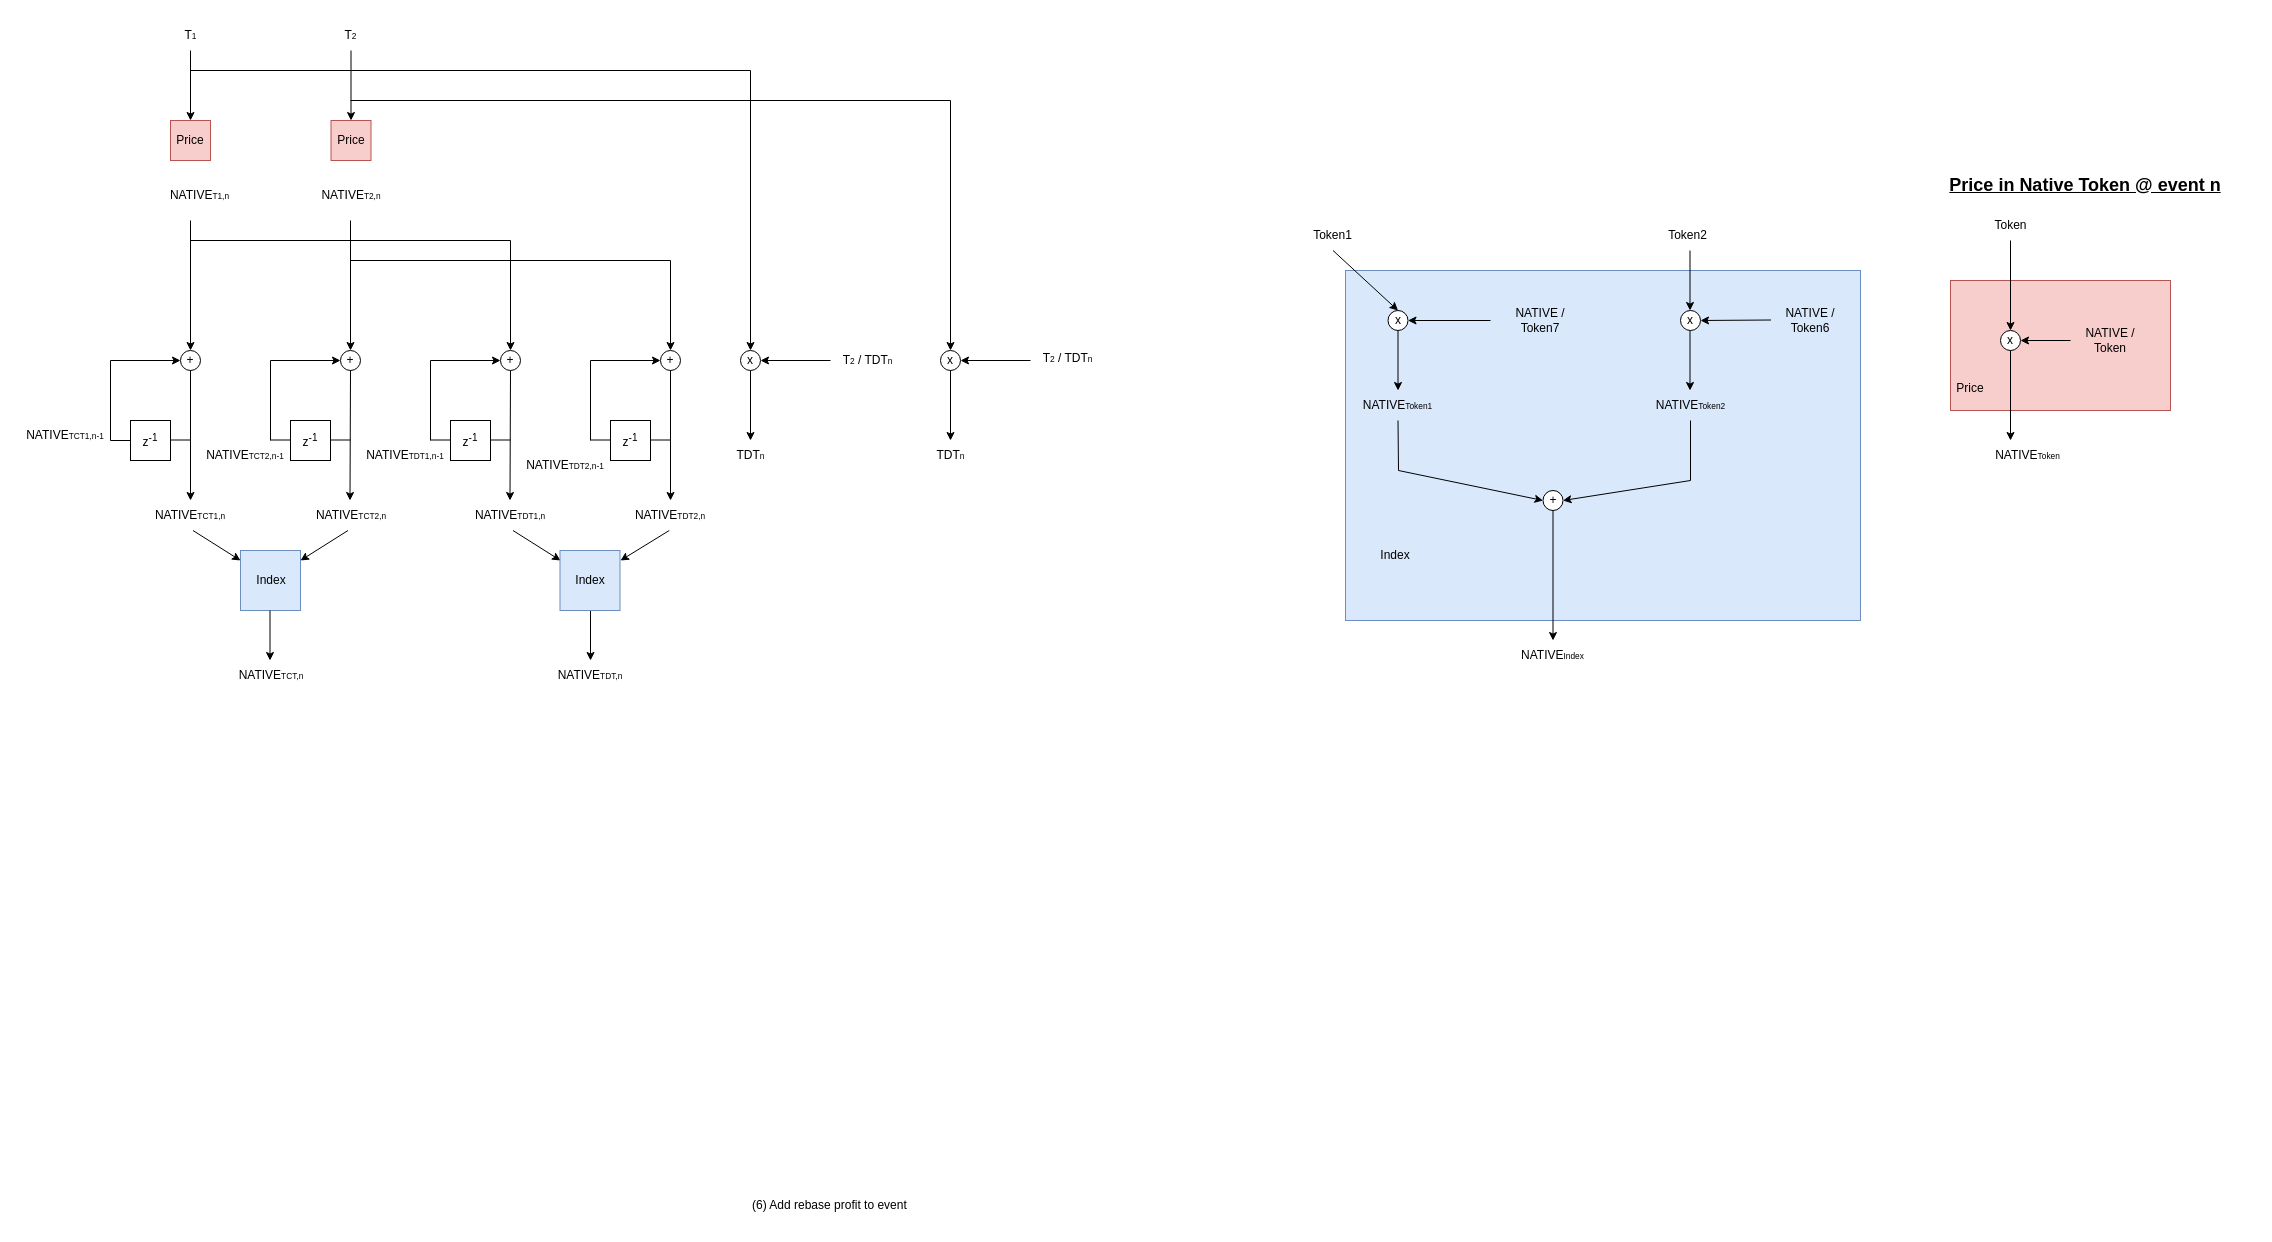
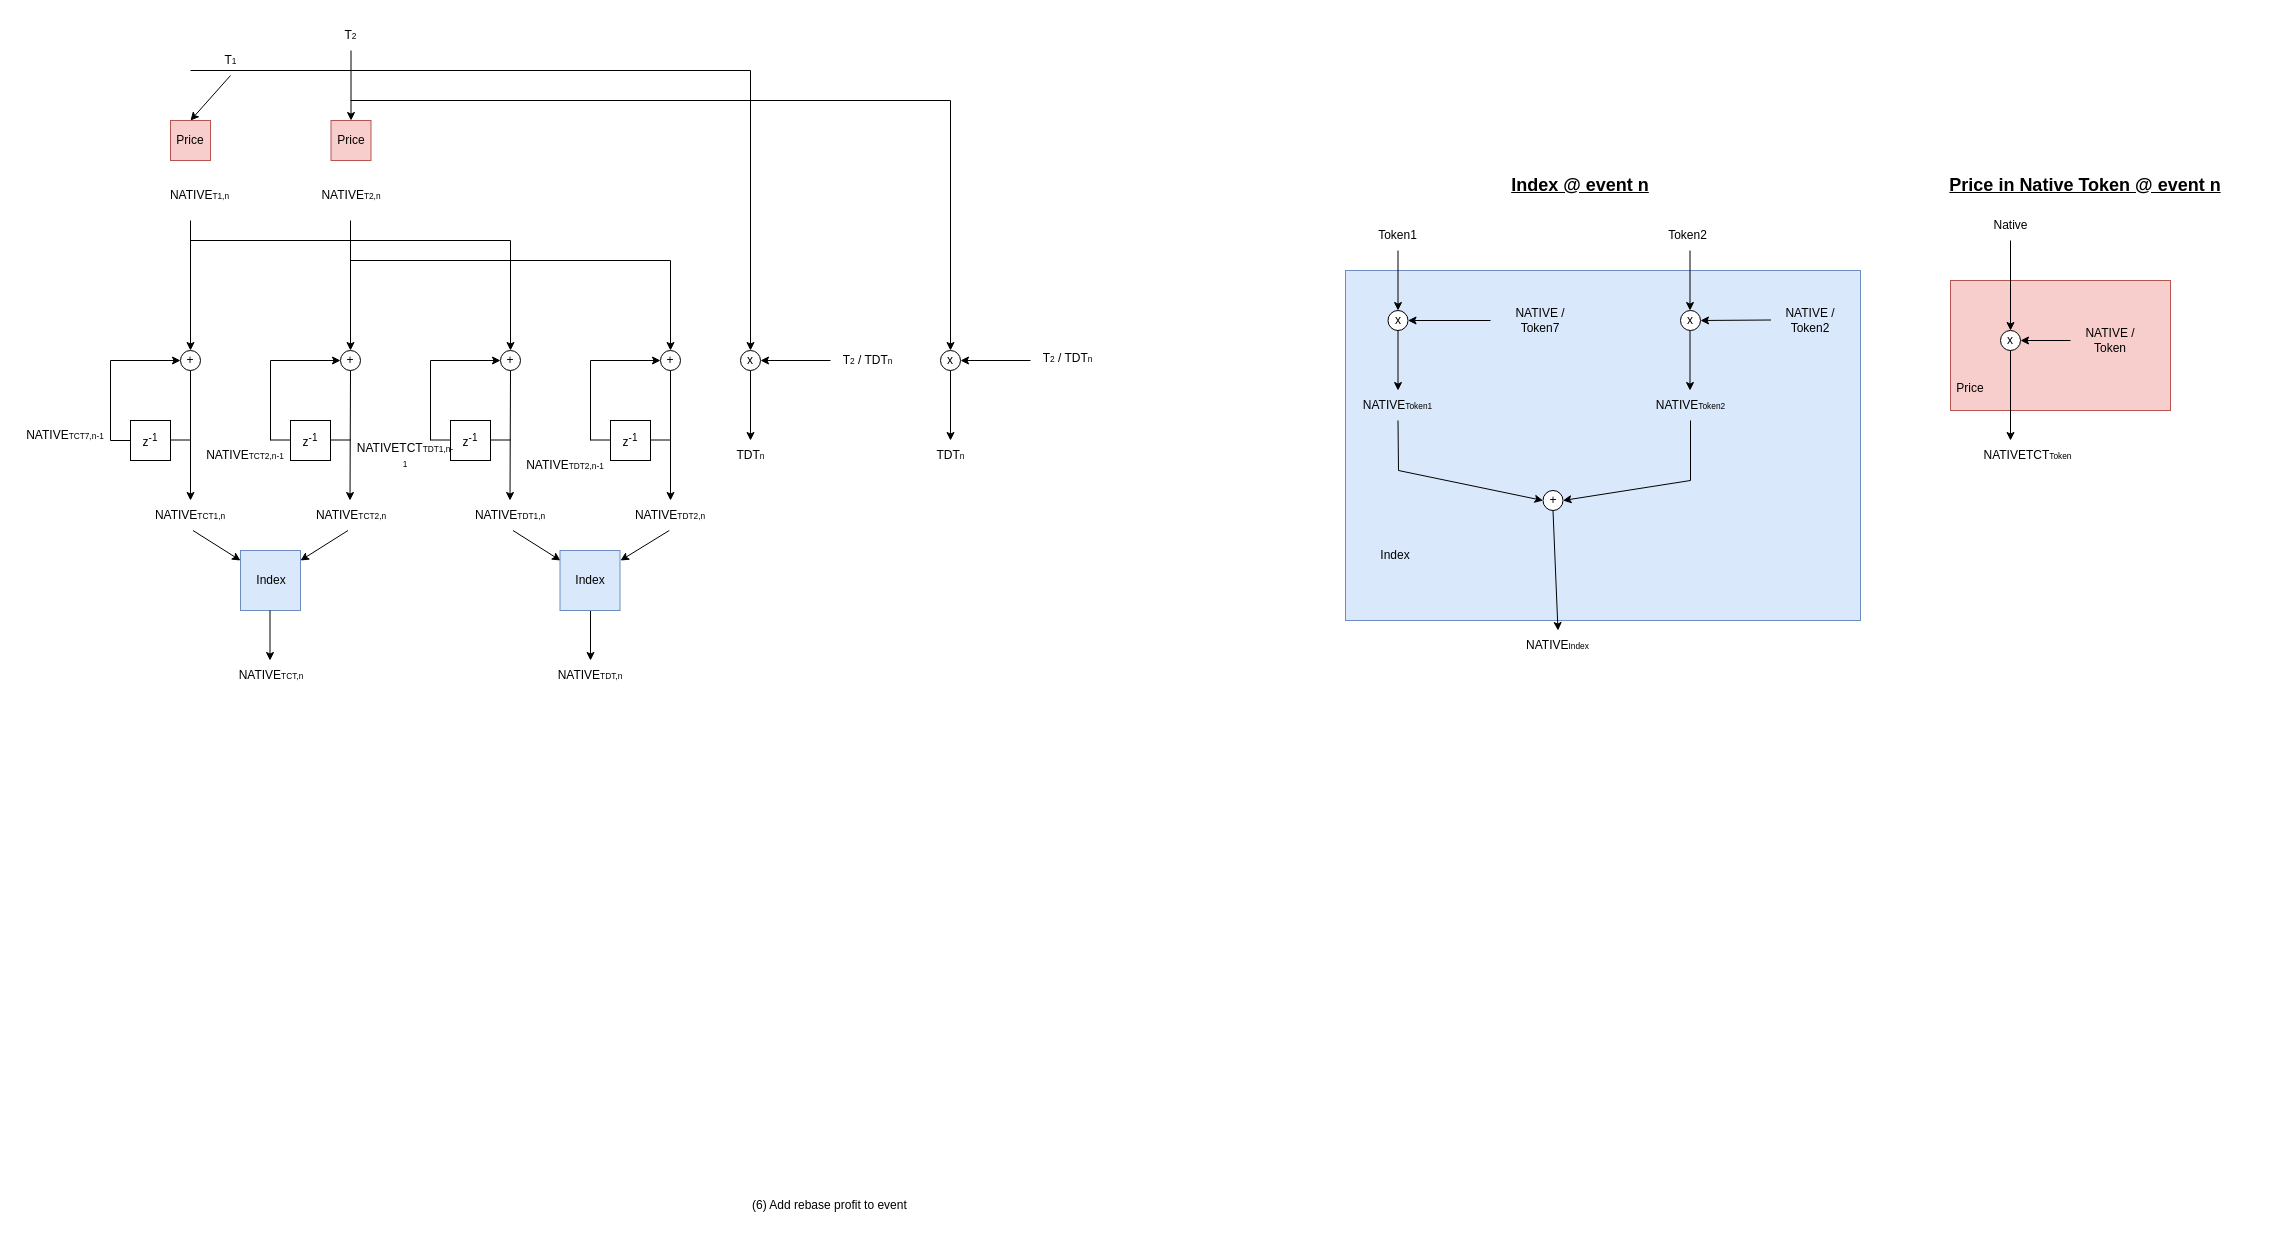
(191, 36) -> (231, 61)
none -> (1581, 186)
(2011, 226) -> (2011, 226)
(1333, 236) -> (1398, 236)
(1811, 321) -> (1811, 321)
(66, 436) -> (66, 436)
(406, 456) -> (406, 456)
(2028, 456) -> (2028, 456)
(1553, 656) -> (1558, 646)
